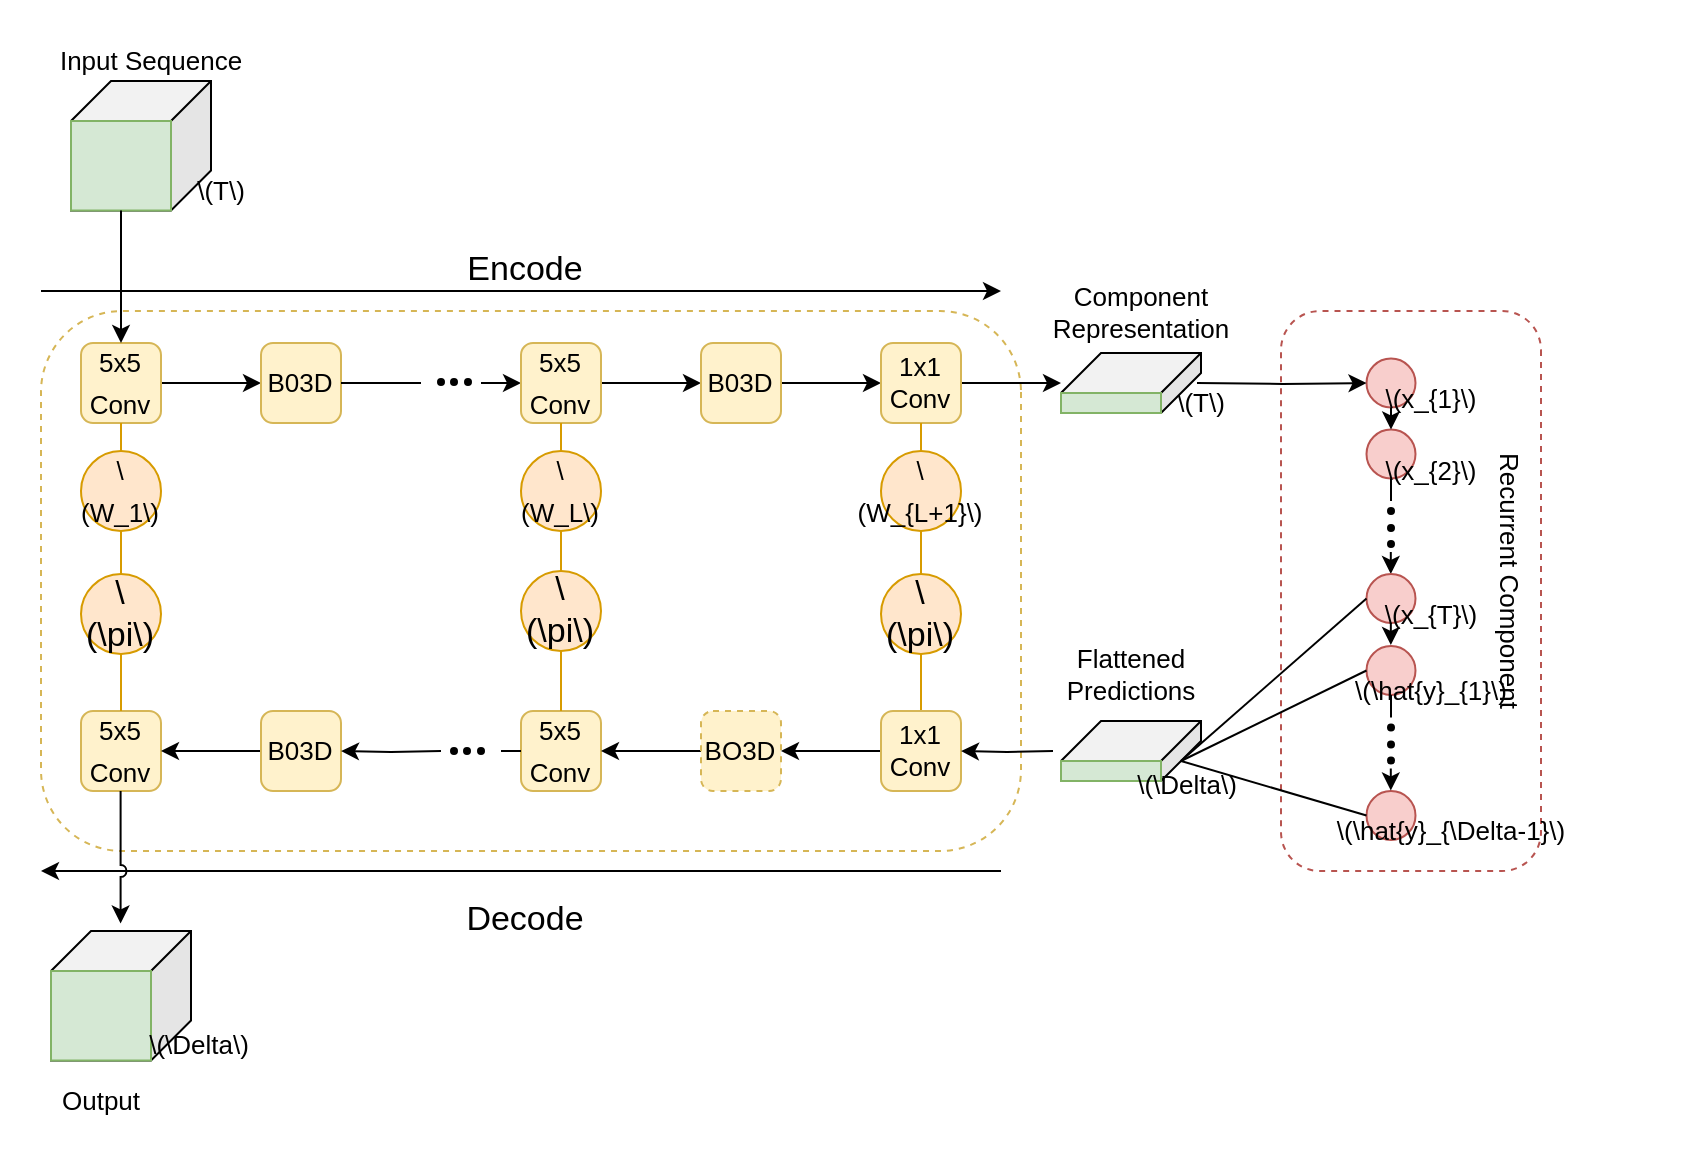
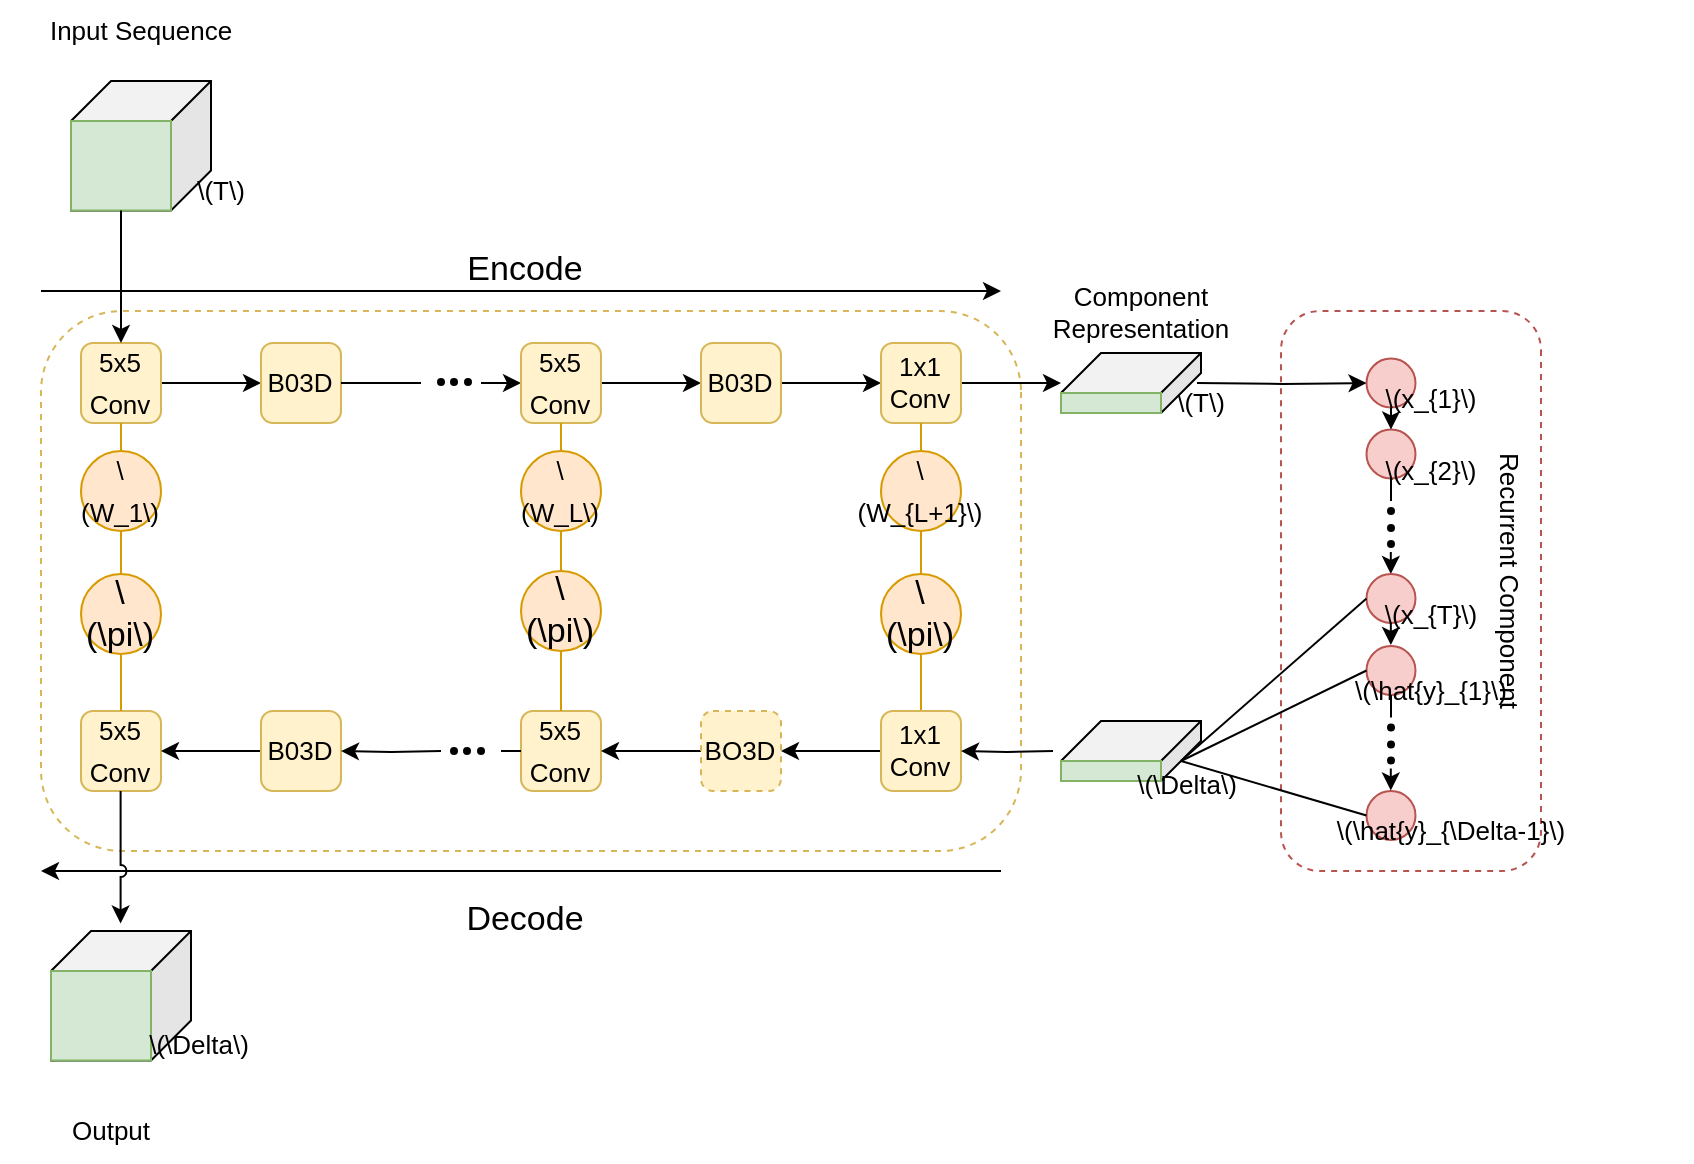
(151, 61) -> (141, 31)
(1131, 674) -> none
(101, 1101) -> (111, 1131)
